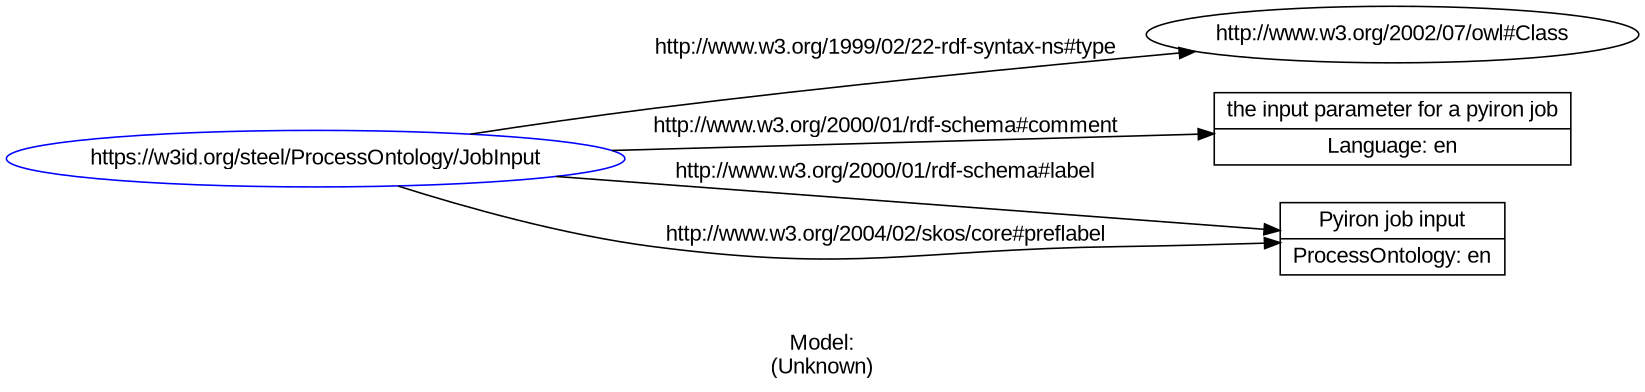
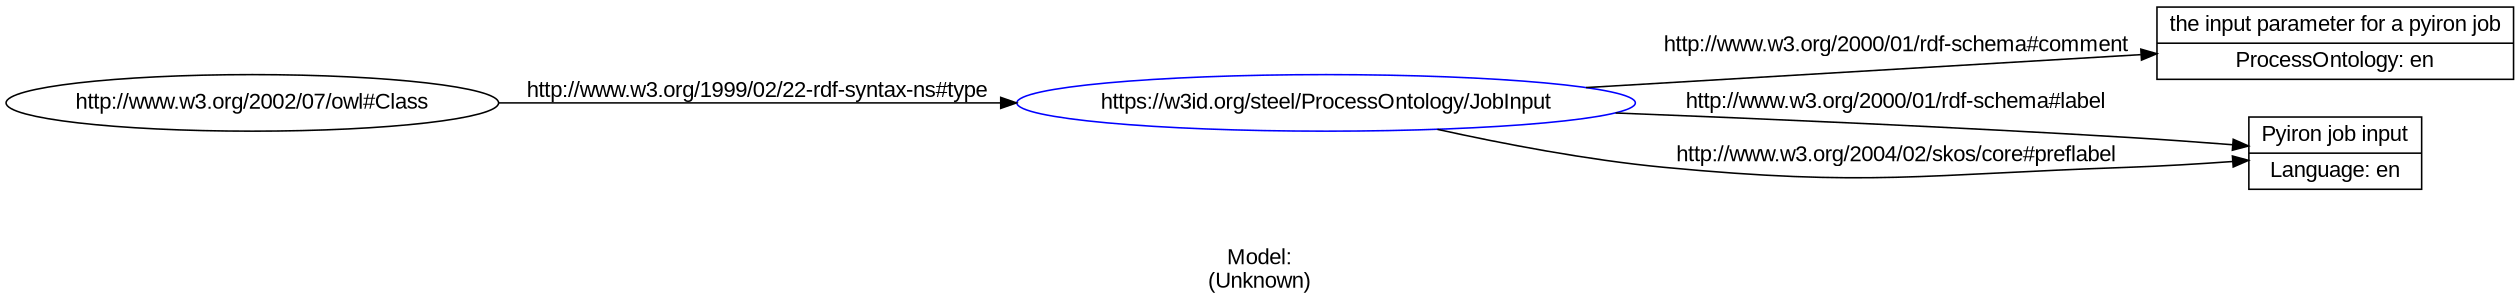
(824, 88) -> (750, 103)
(1393, 146) -> (2335, 60)
(1393, 256) -> (2335, 170)
